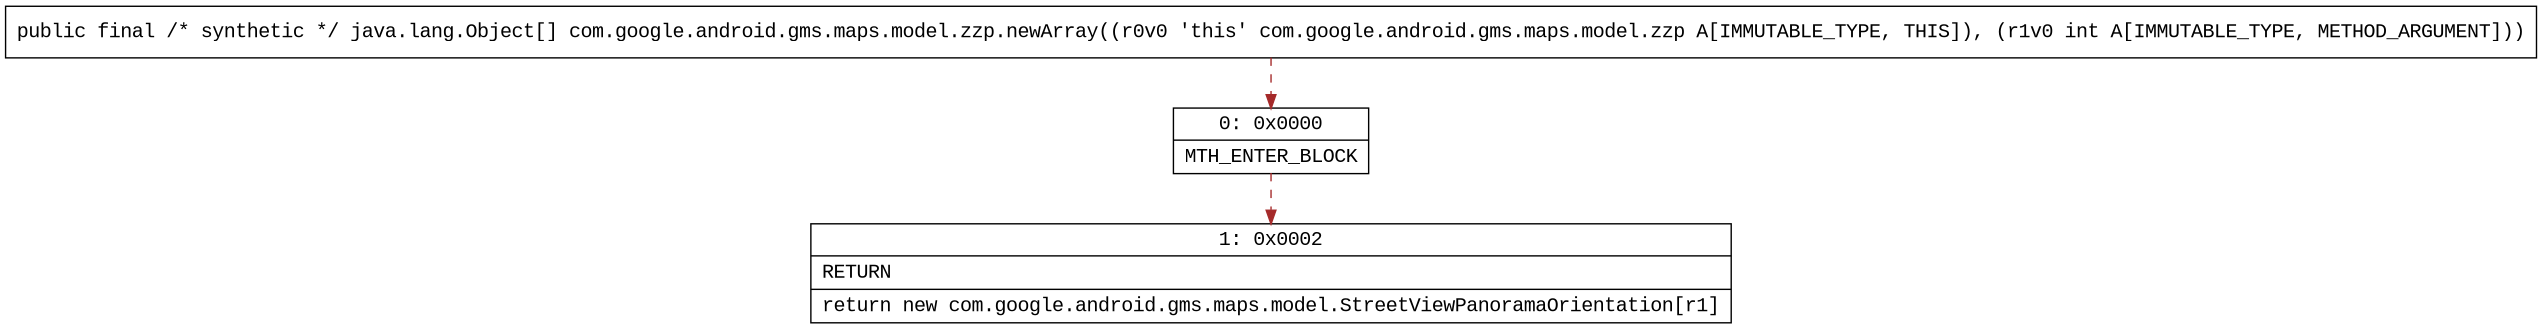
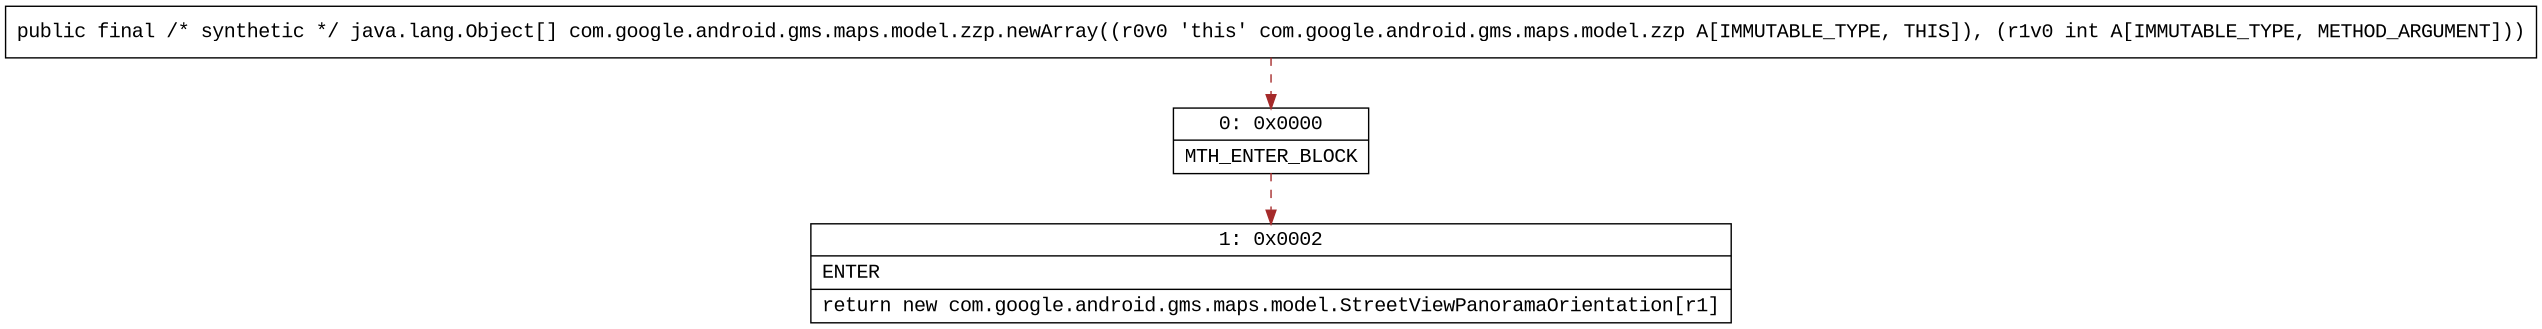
(857, 272) -> (851, 272)
